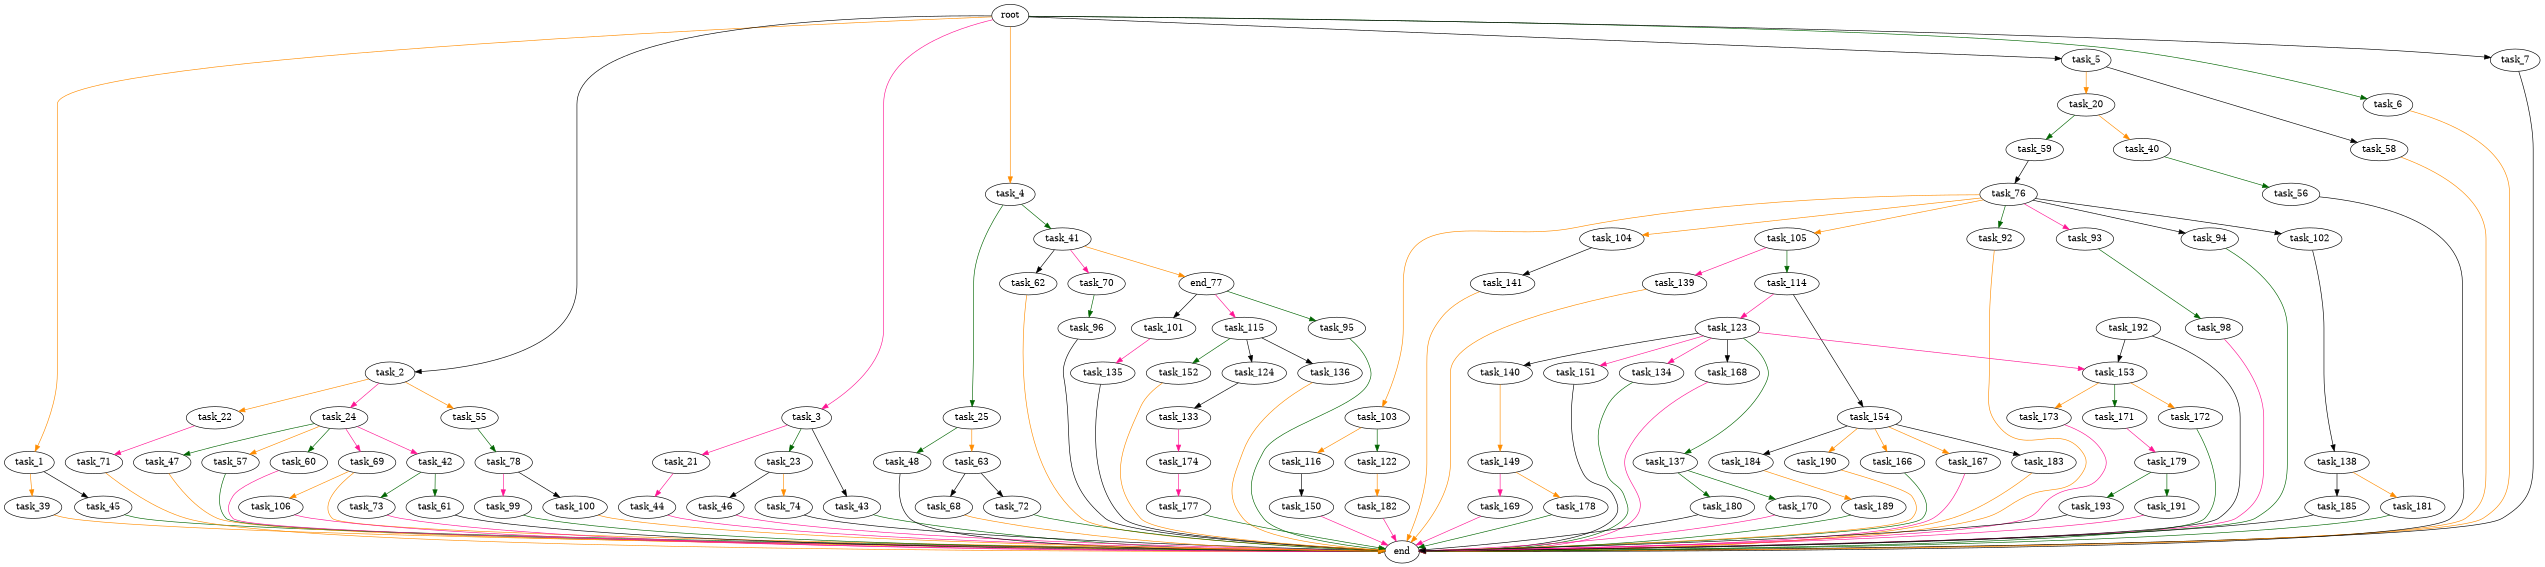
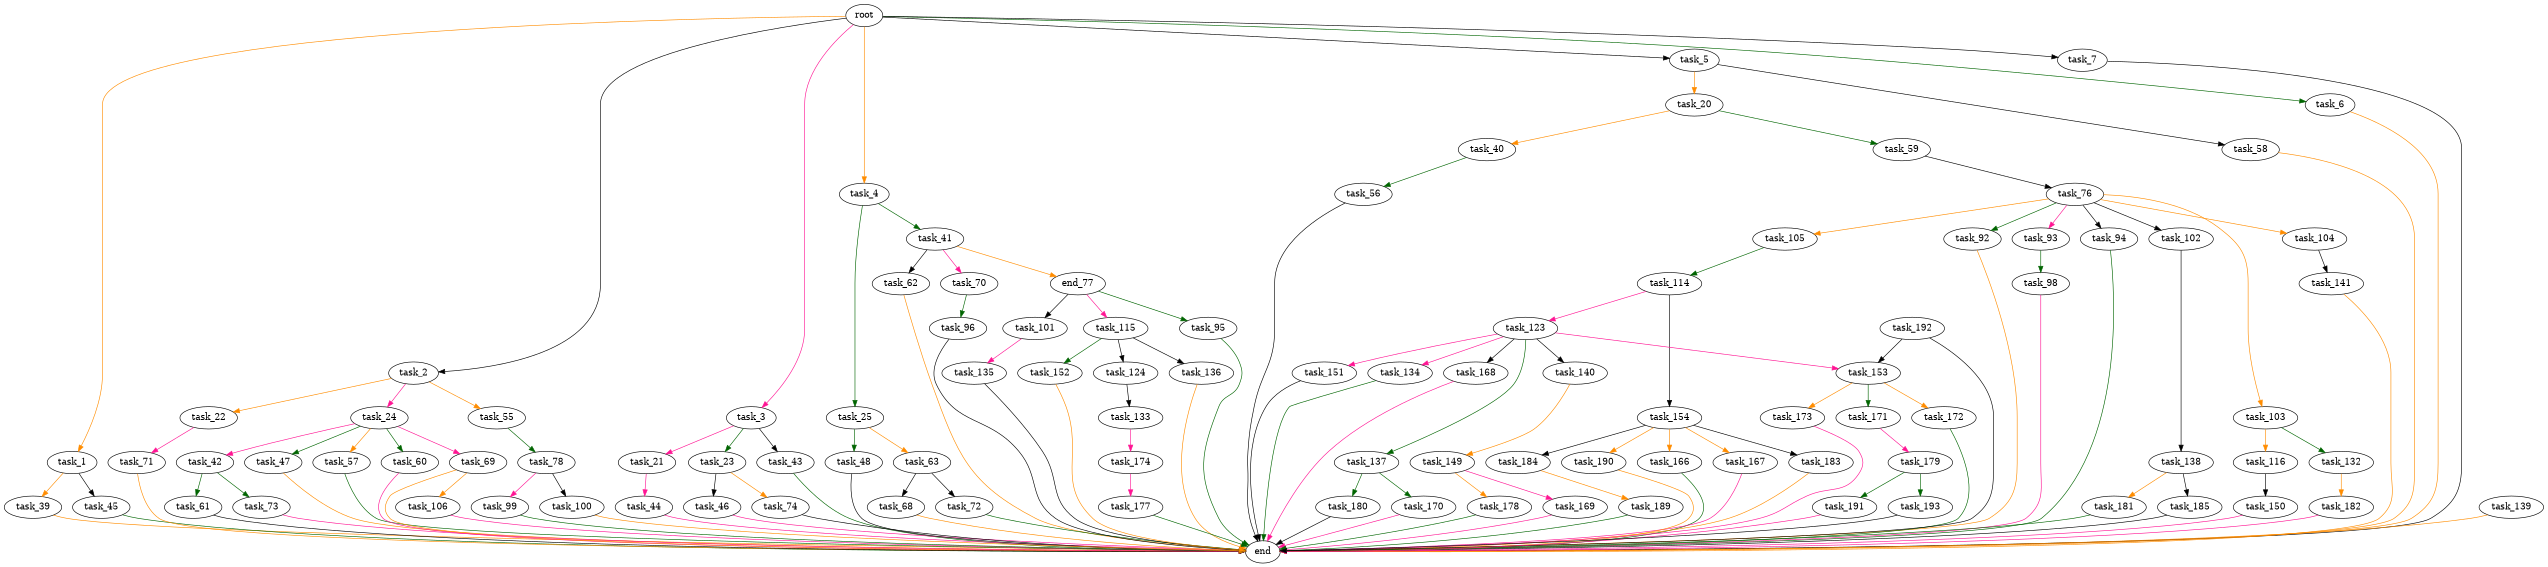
(1734, 260) -> none
(1377, 463) -> (2341, 463)
